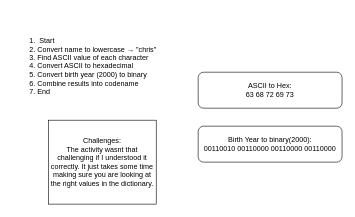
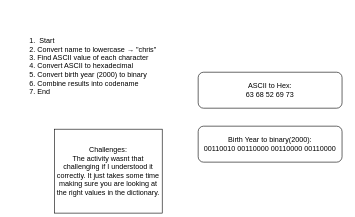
(270, 90) -> (270, 90)
(102, 162) -> (108, 171)
